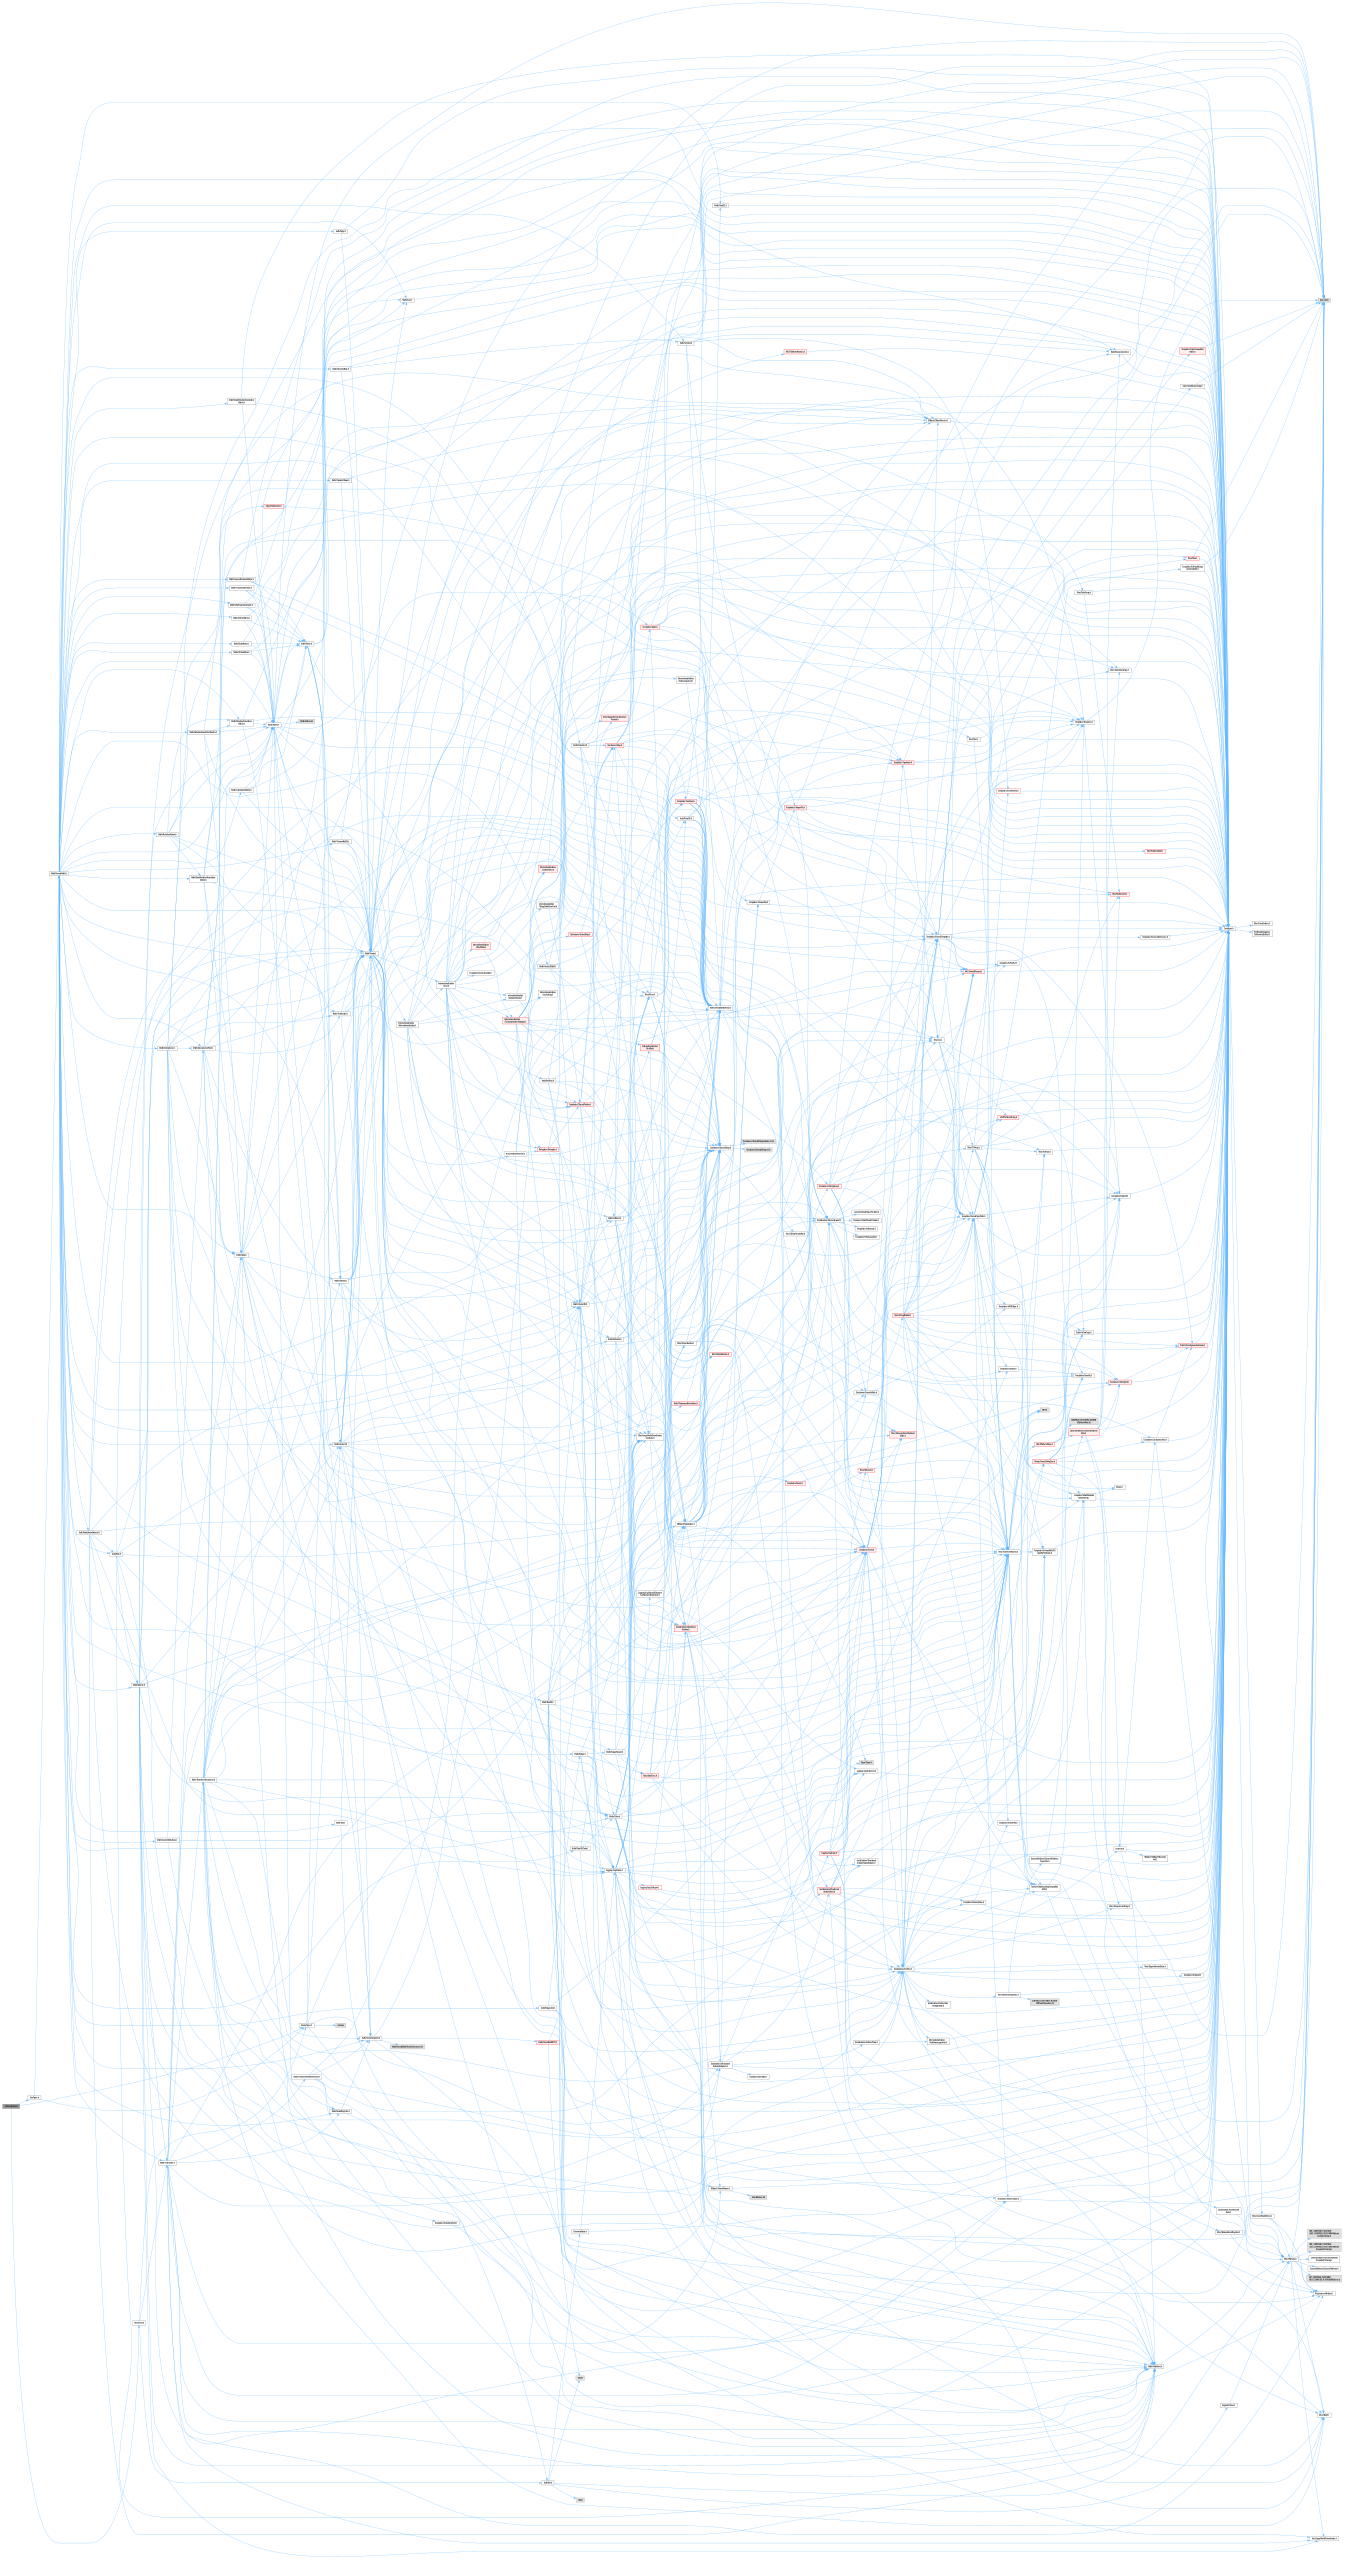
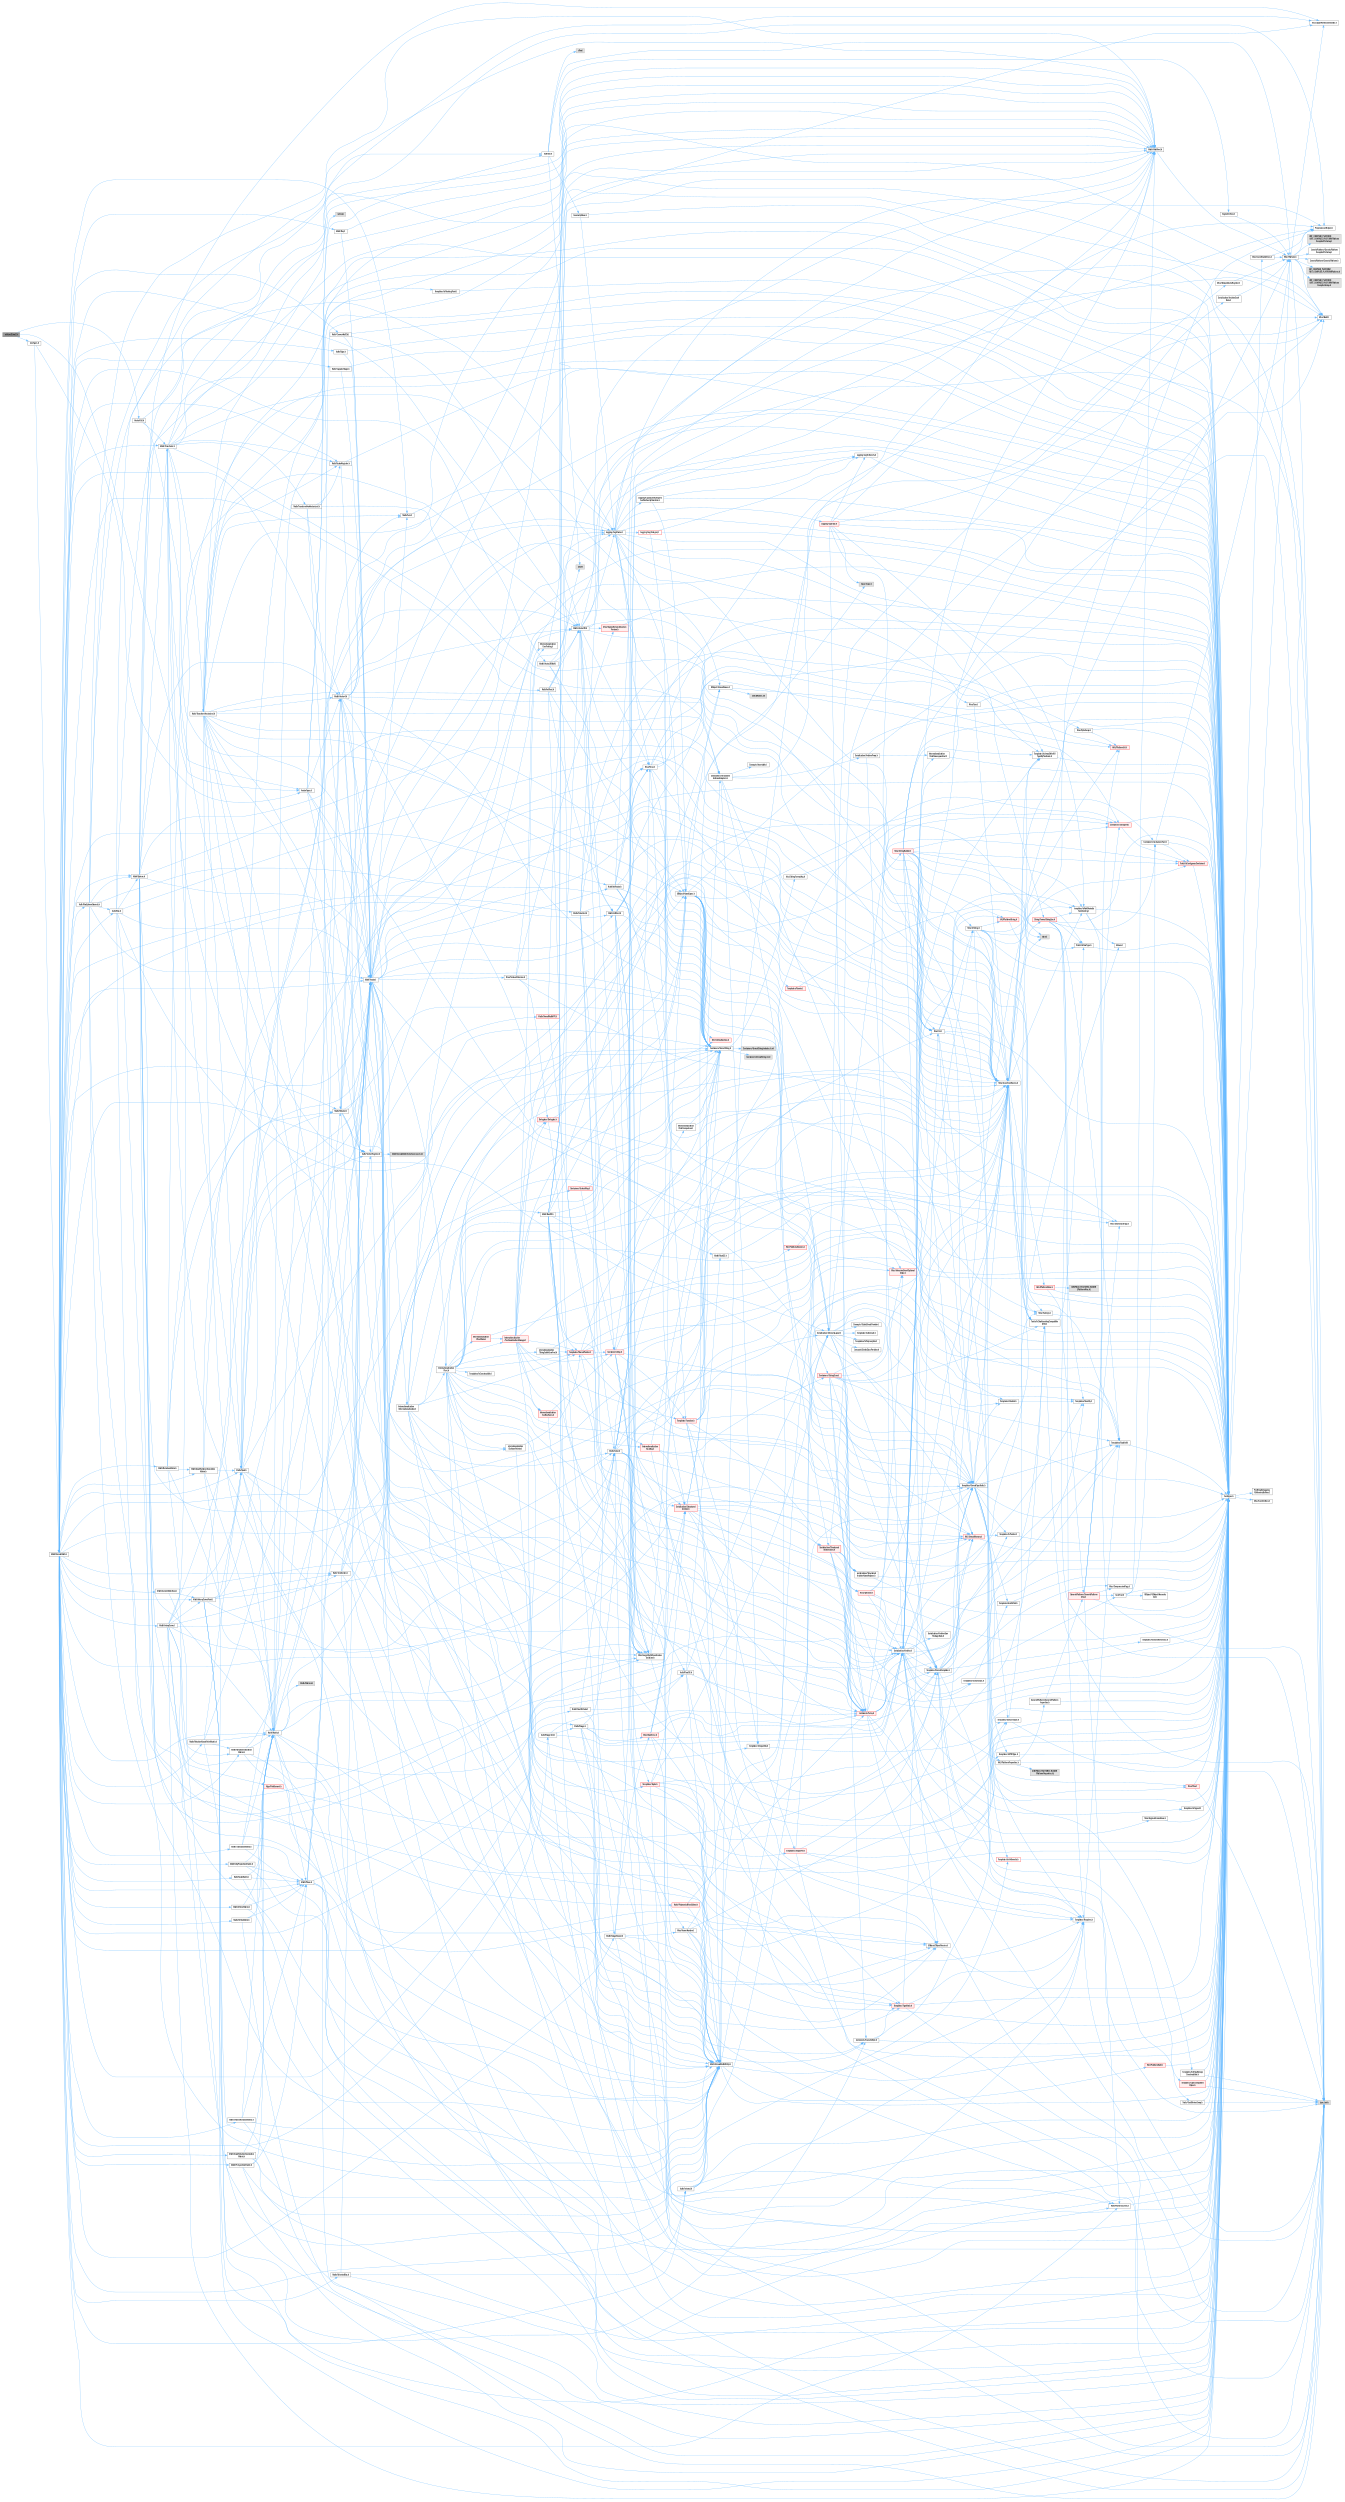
none -> (728, 197)
none -> (1192, 672)
